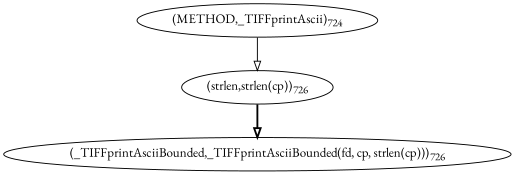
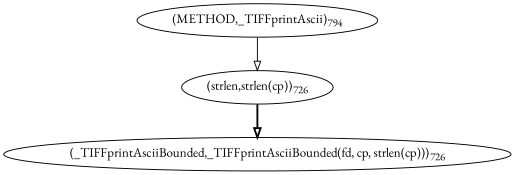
(335, 19) -> (335, 19)
